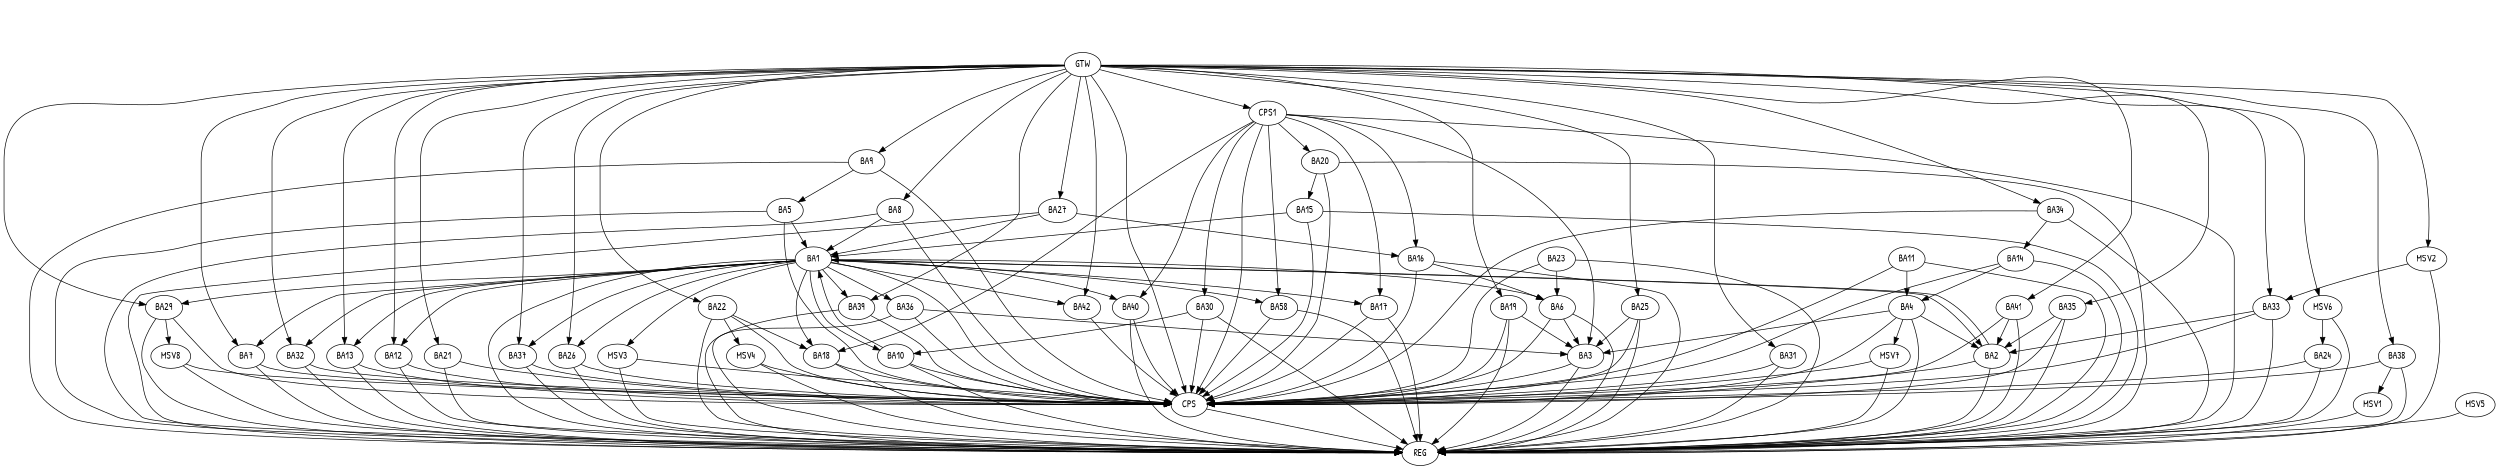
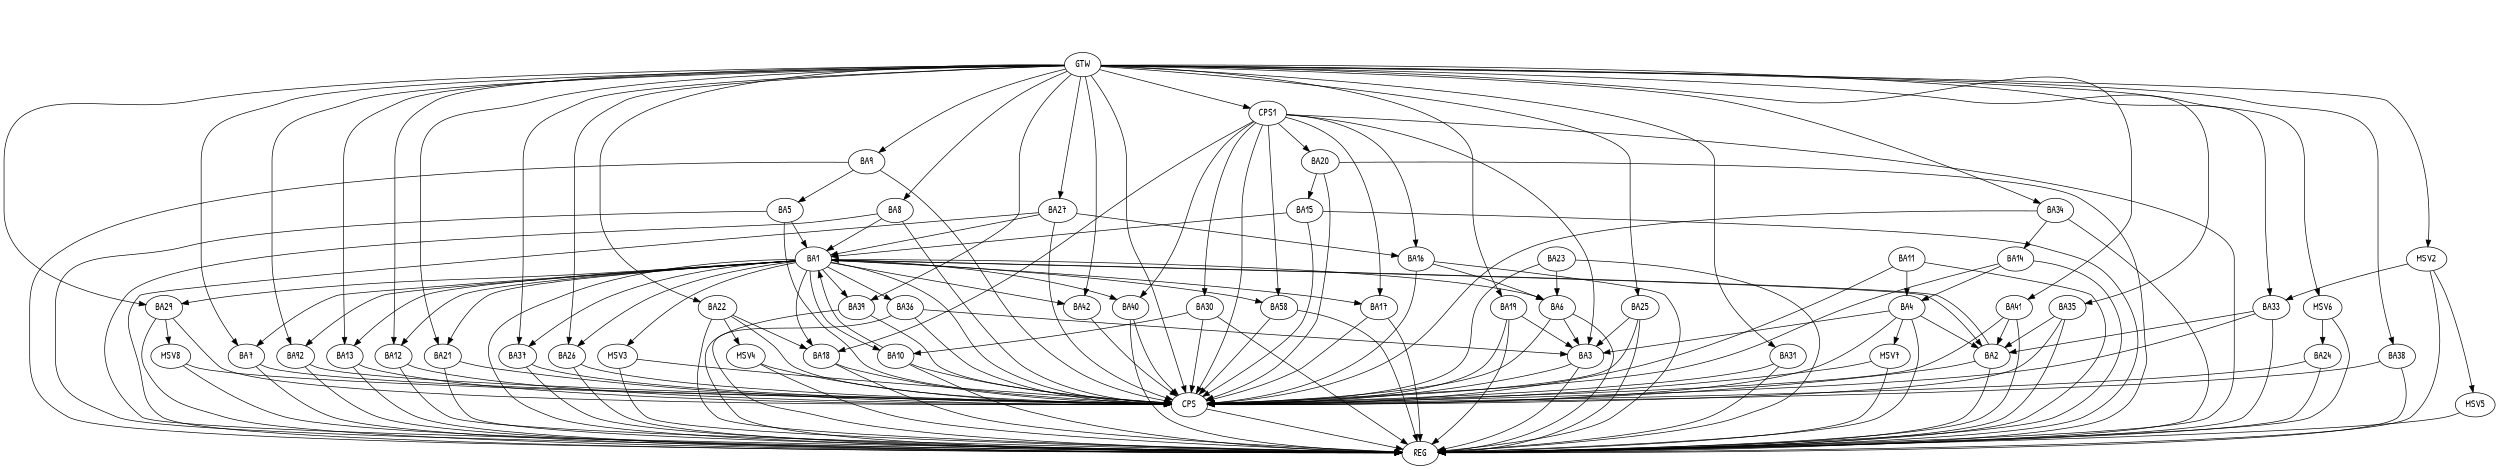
none -> (612, 276)
none -> (2457, 327)
none -> (1071, 341)
(296, 356) -> (296, 356)
(2373, 405) -> none
